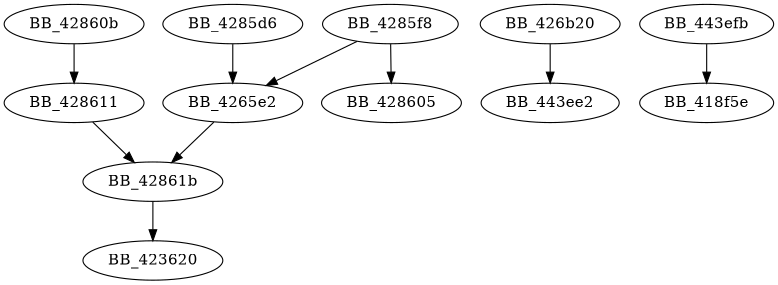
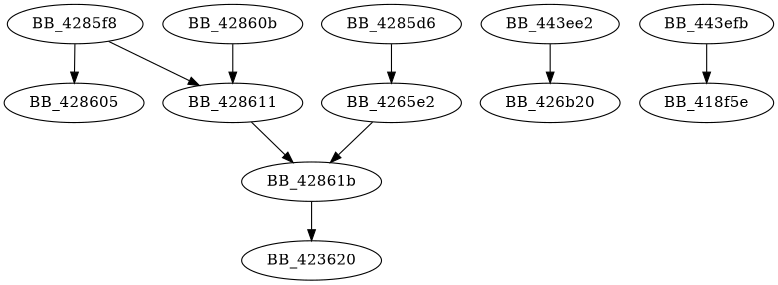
(550, 58) -> (550, 58)
(317, 61) -> (149, 61)
